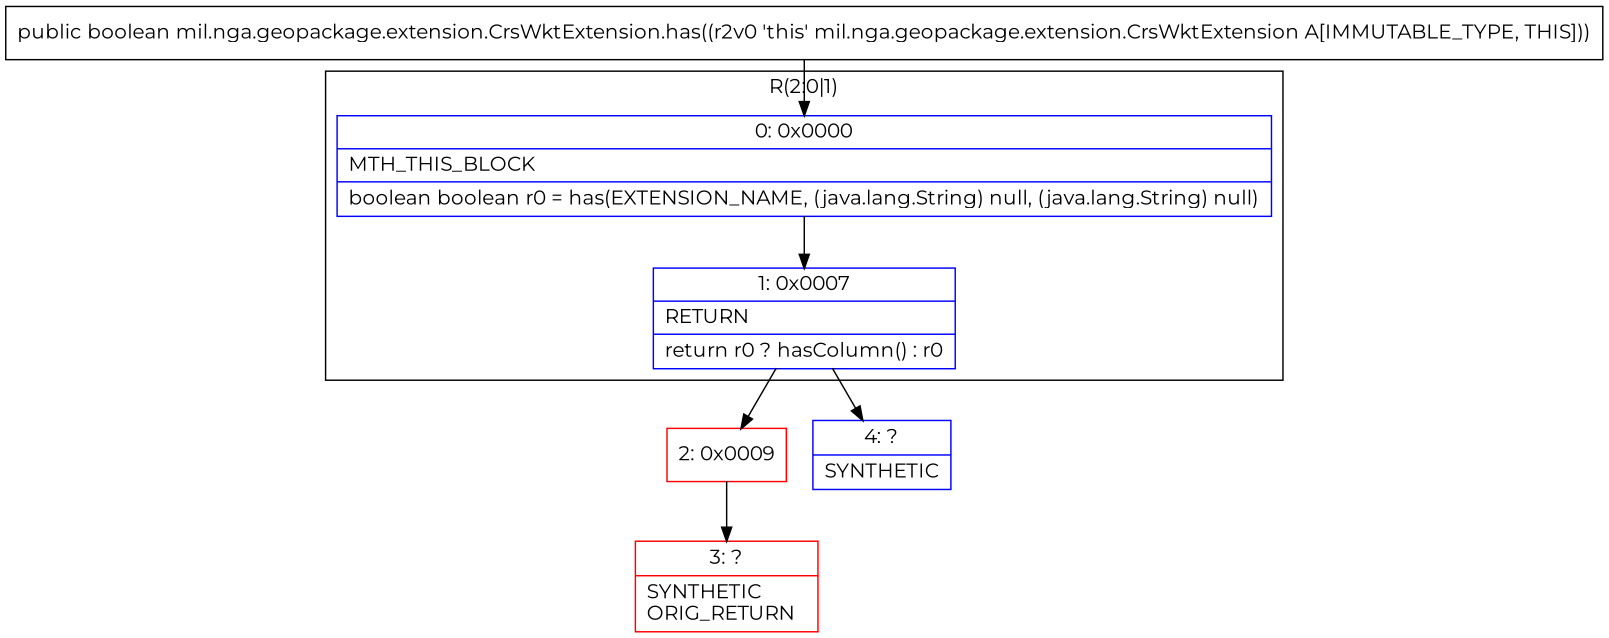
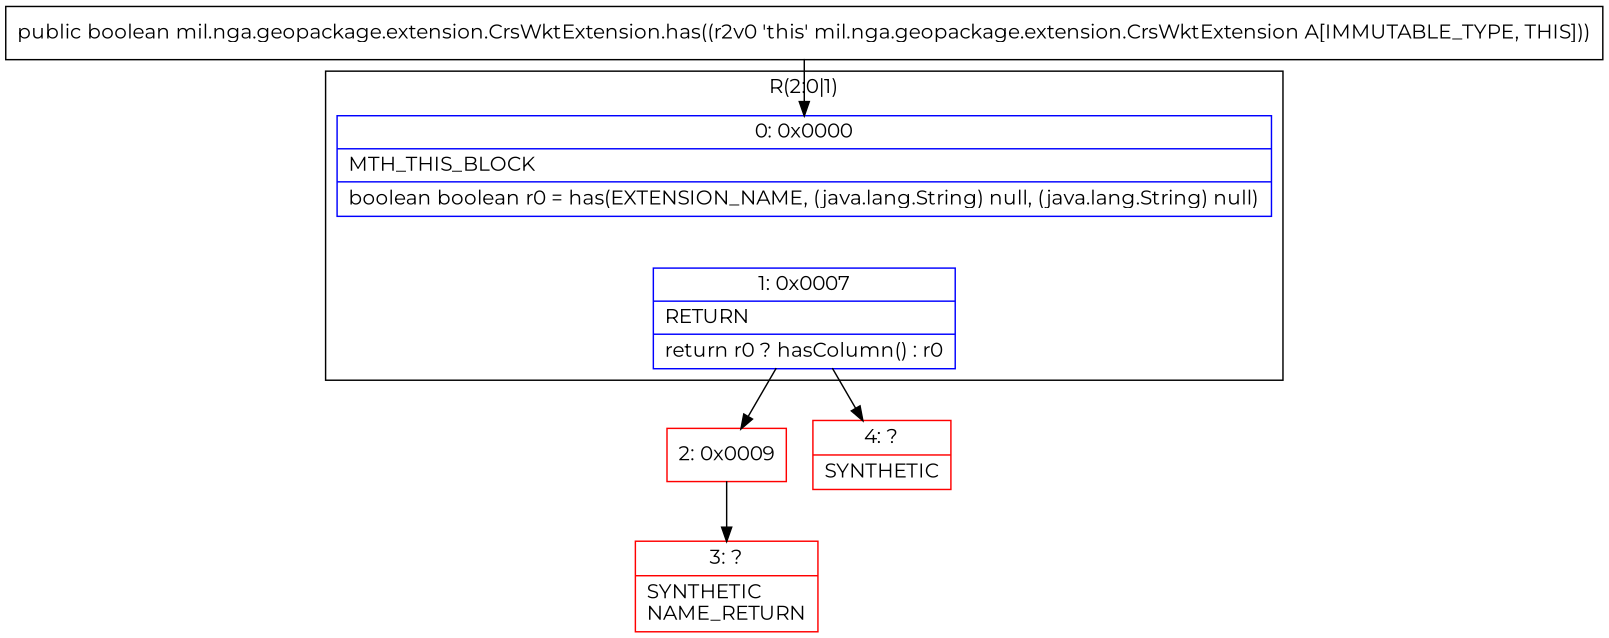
(804, 235) -> none
(882, 455) -> (882, 455)
(721, 614) -> (727, 614)
